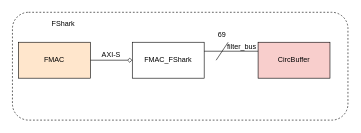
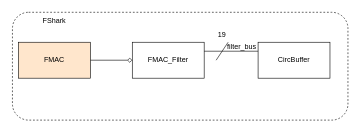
(63, 24) -> (54, 21)
(222, 35) -> (222, 35)
(111, 55) -> none
(168, 60) -> (168, 60)
(294, 60) -> (294, 60)
